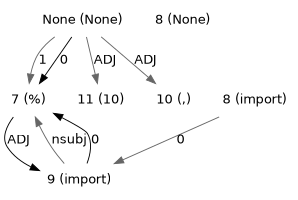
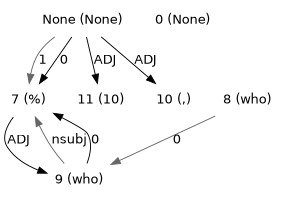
(183, 20) -> (183, 20)
(91, 56) -> (91, 56)
(125, 57) -> (125, 57)
(255, 100) -> (247, 100)
(79, 180) -> (79, 180)
